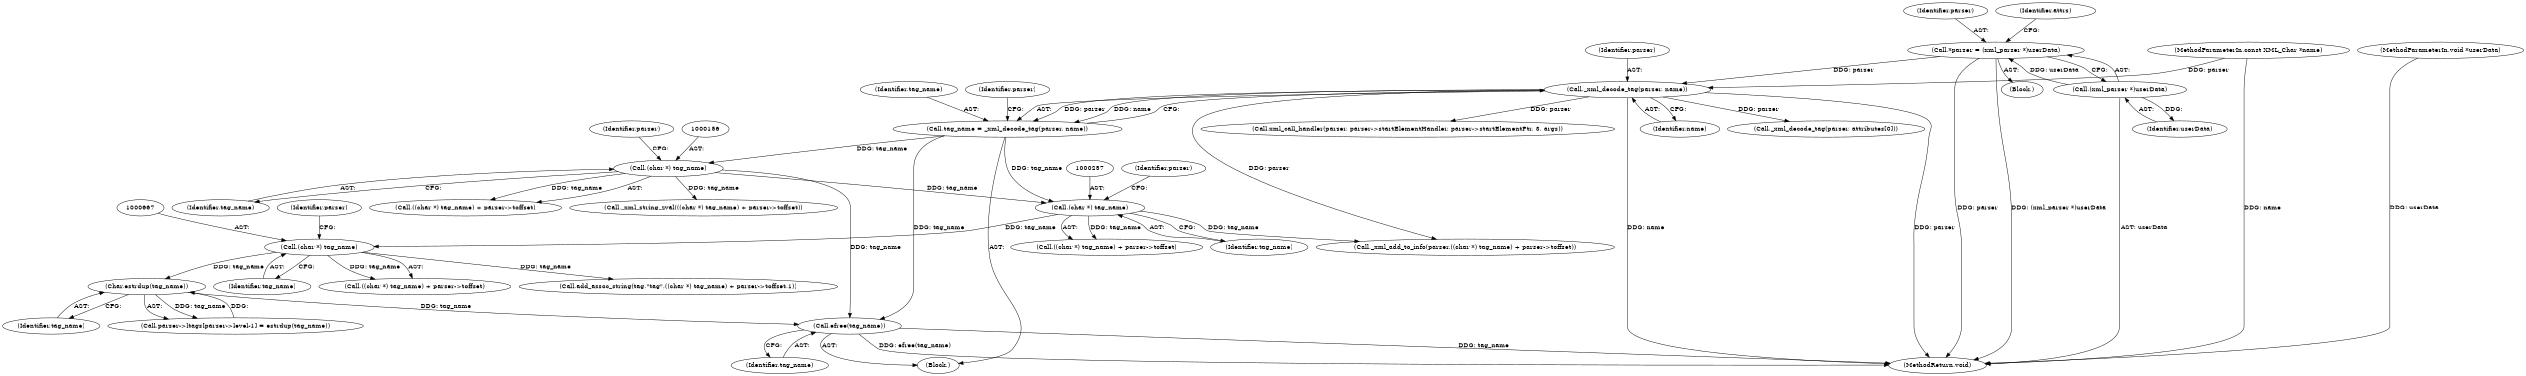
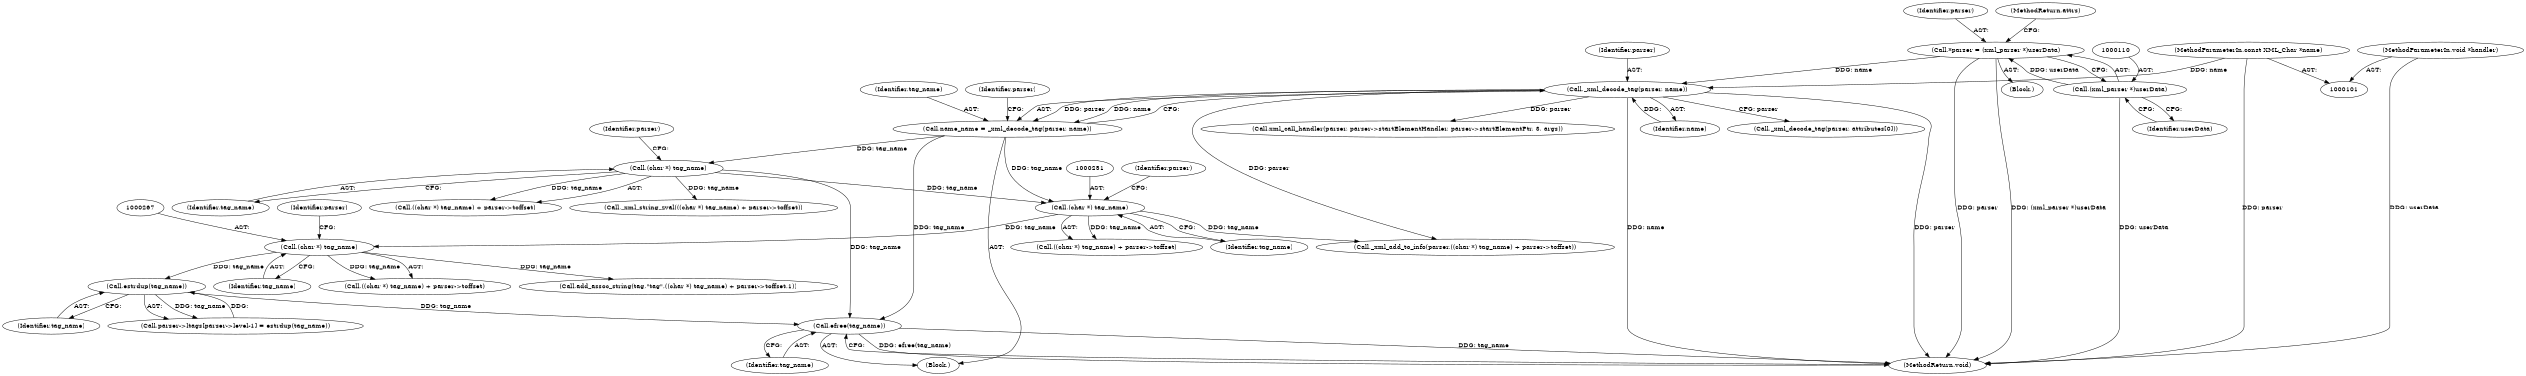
(2046, 11) -> (2046, 11)
none -> (2116, 50)
(2441, 50) -> (2441, 50)
(1854, 70) -> (1854, 70)
(2209, 70) -> (2209, 70)
none -> (2344, 90)
(1654, 109) -> (1654, 109)
(1679, 109) -> (1679, 109)
(1759, 109) -> (1759, 109)
(2148, 109) -> (2148, 109)
(2175, 109) -> (2175, 109)
(706, 129) -> none
(1008, 129) -> (1008, 129)
(1090, 168) -> (1090, 168)
(140, 208) -> (140, 208)
(2263, 208) -> (2263, 208)
(2144, 228) -> (2144, 228)
(147, 287) -> (147, 287)
none -> (1363, 361)
